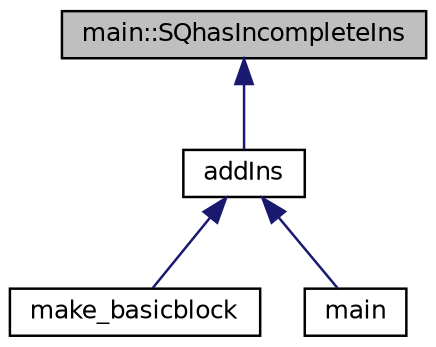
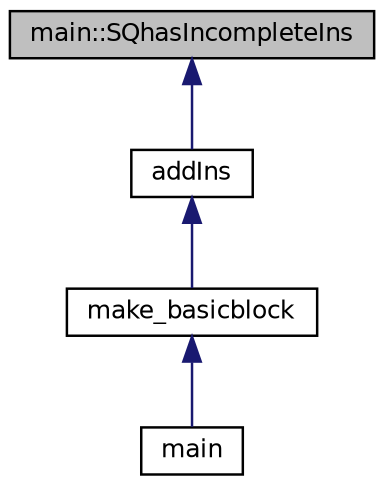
(308, 253) -> (192, 395)
